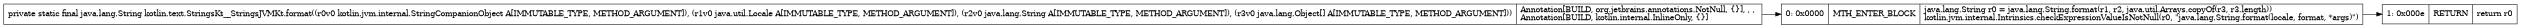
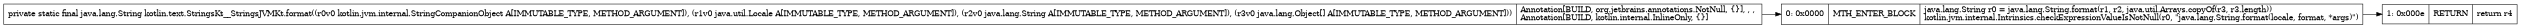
(2495, 14) -> (2495, 14)
